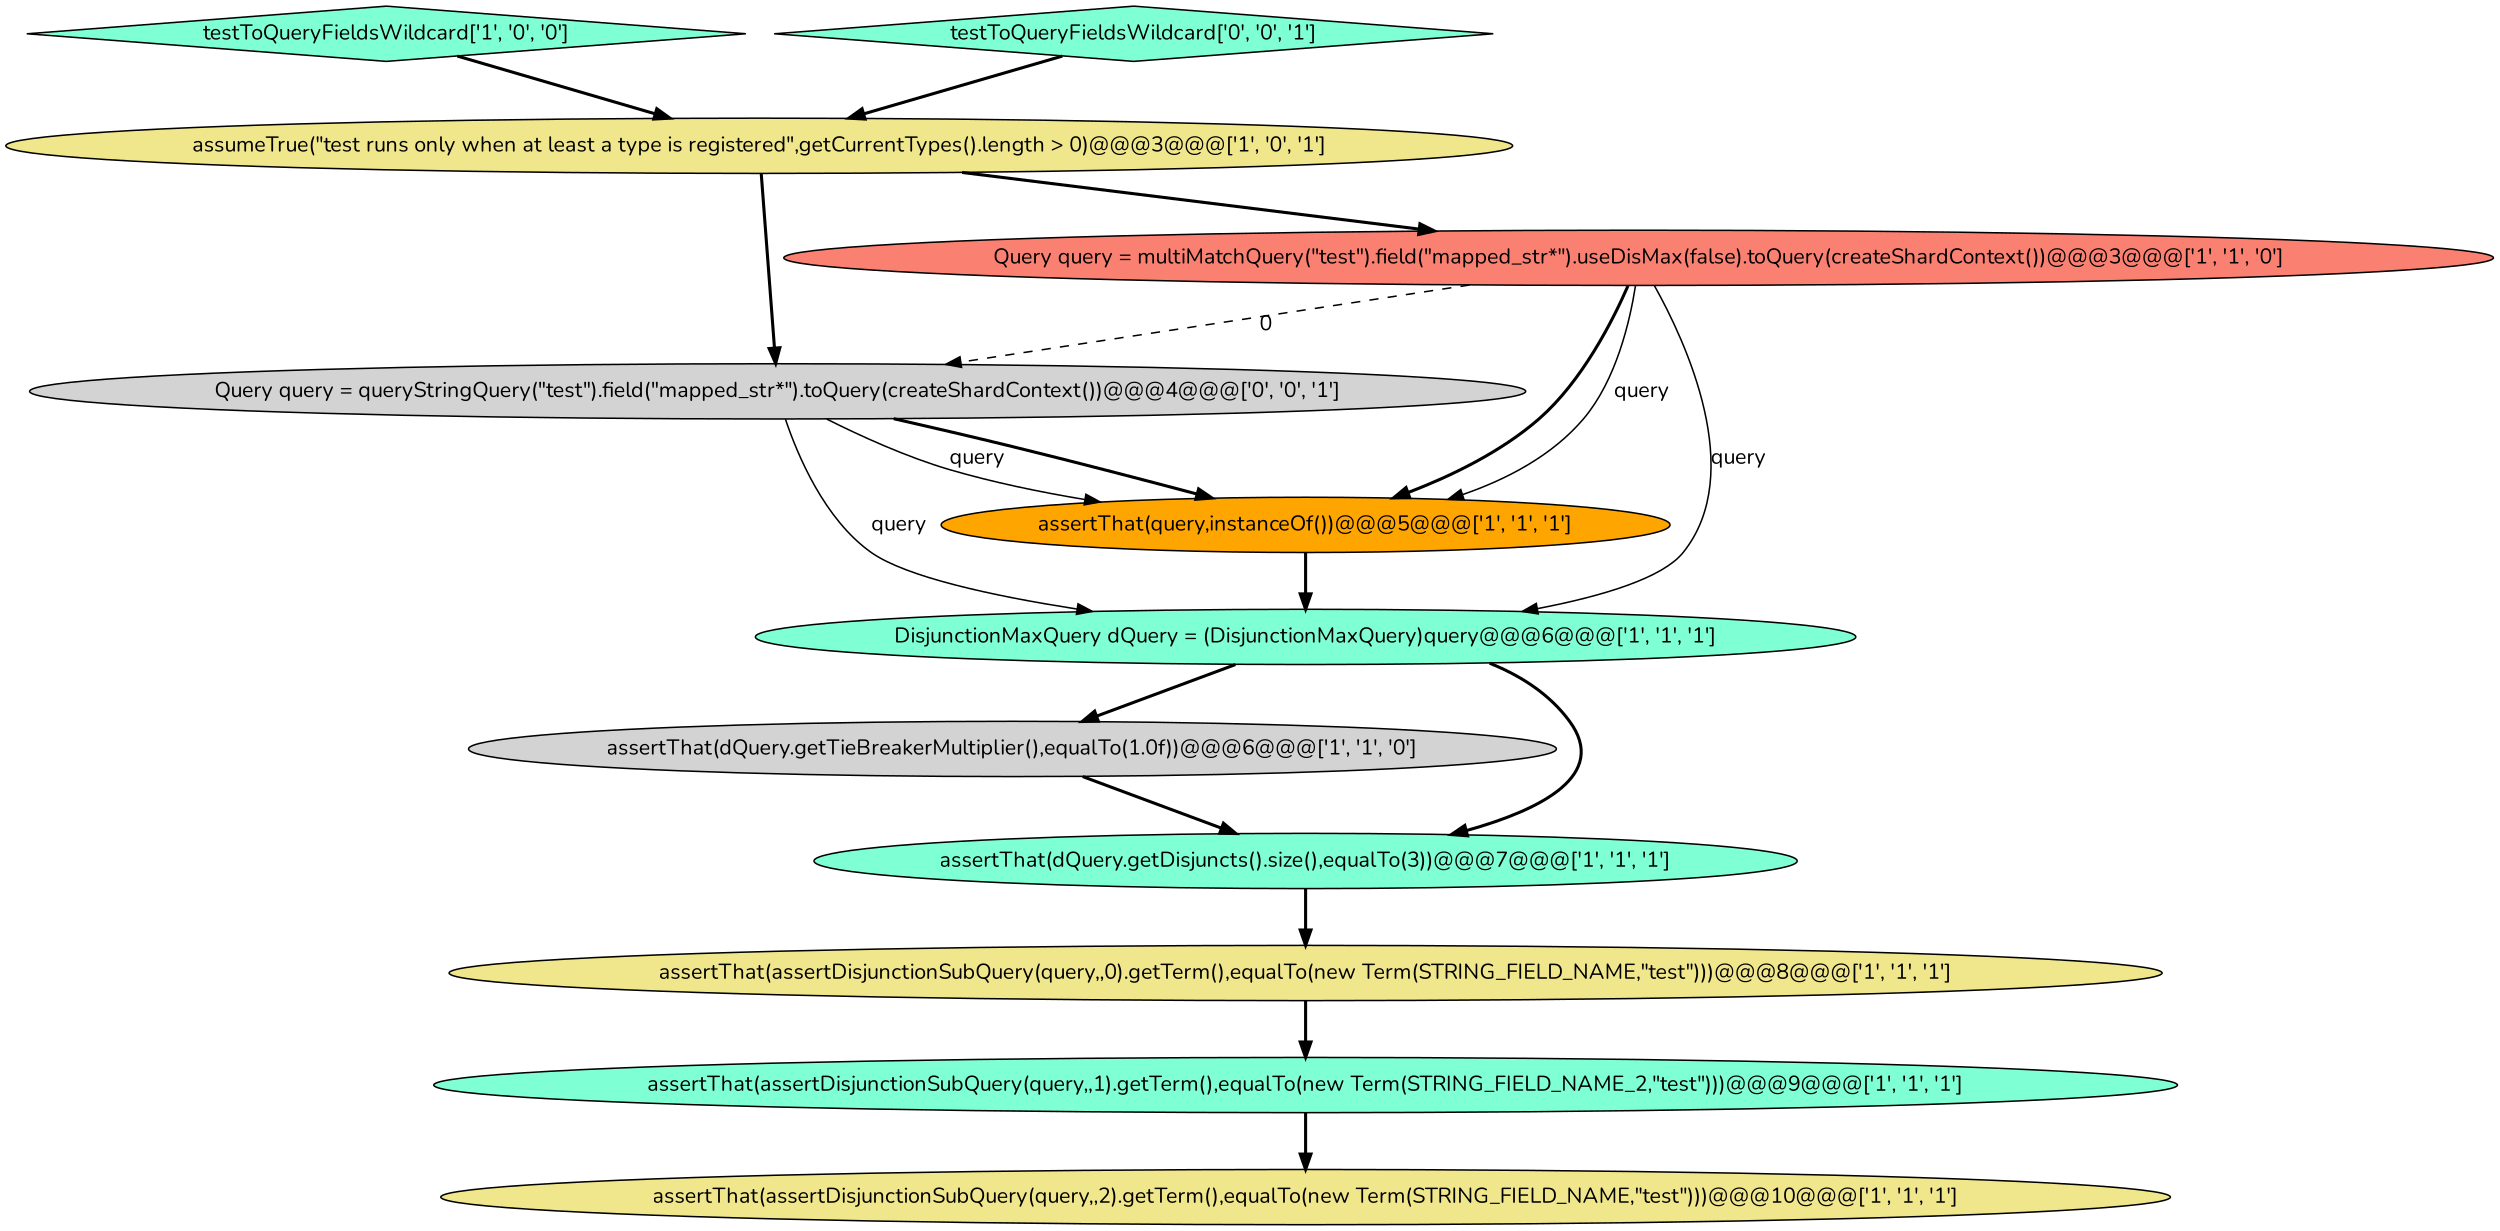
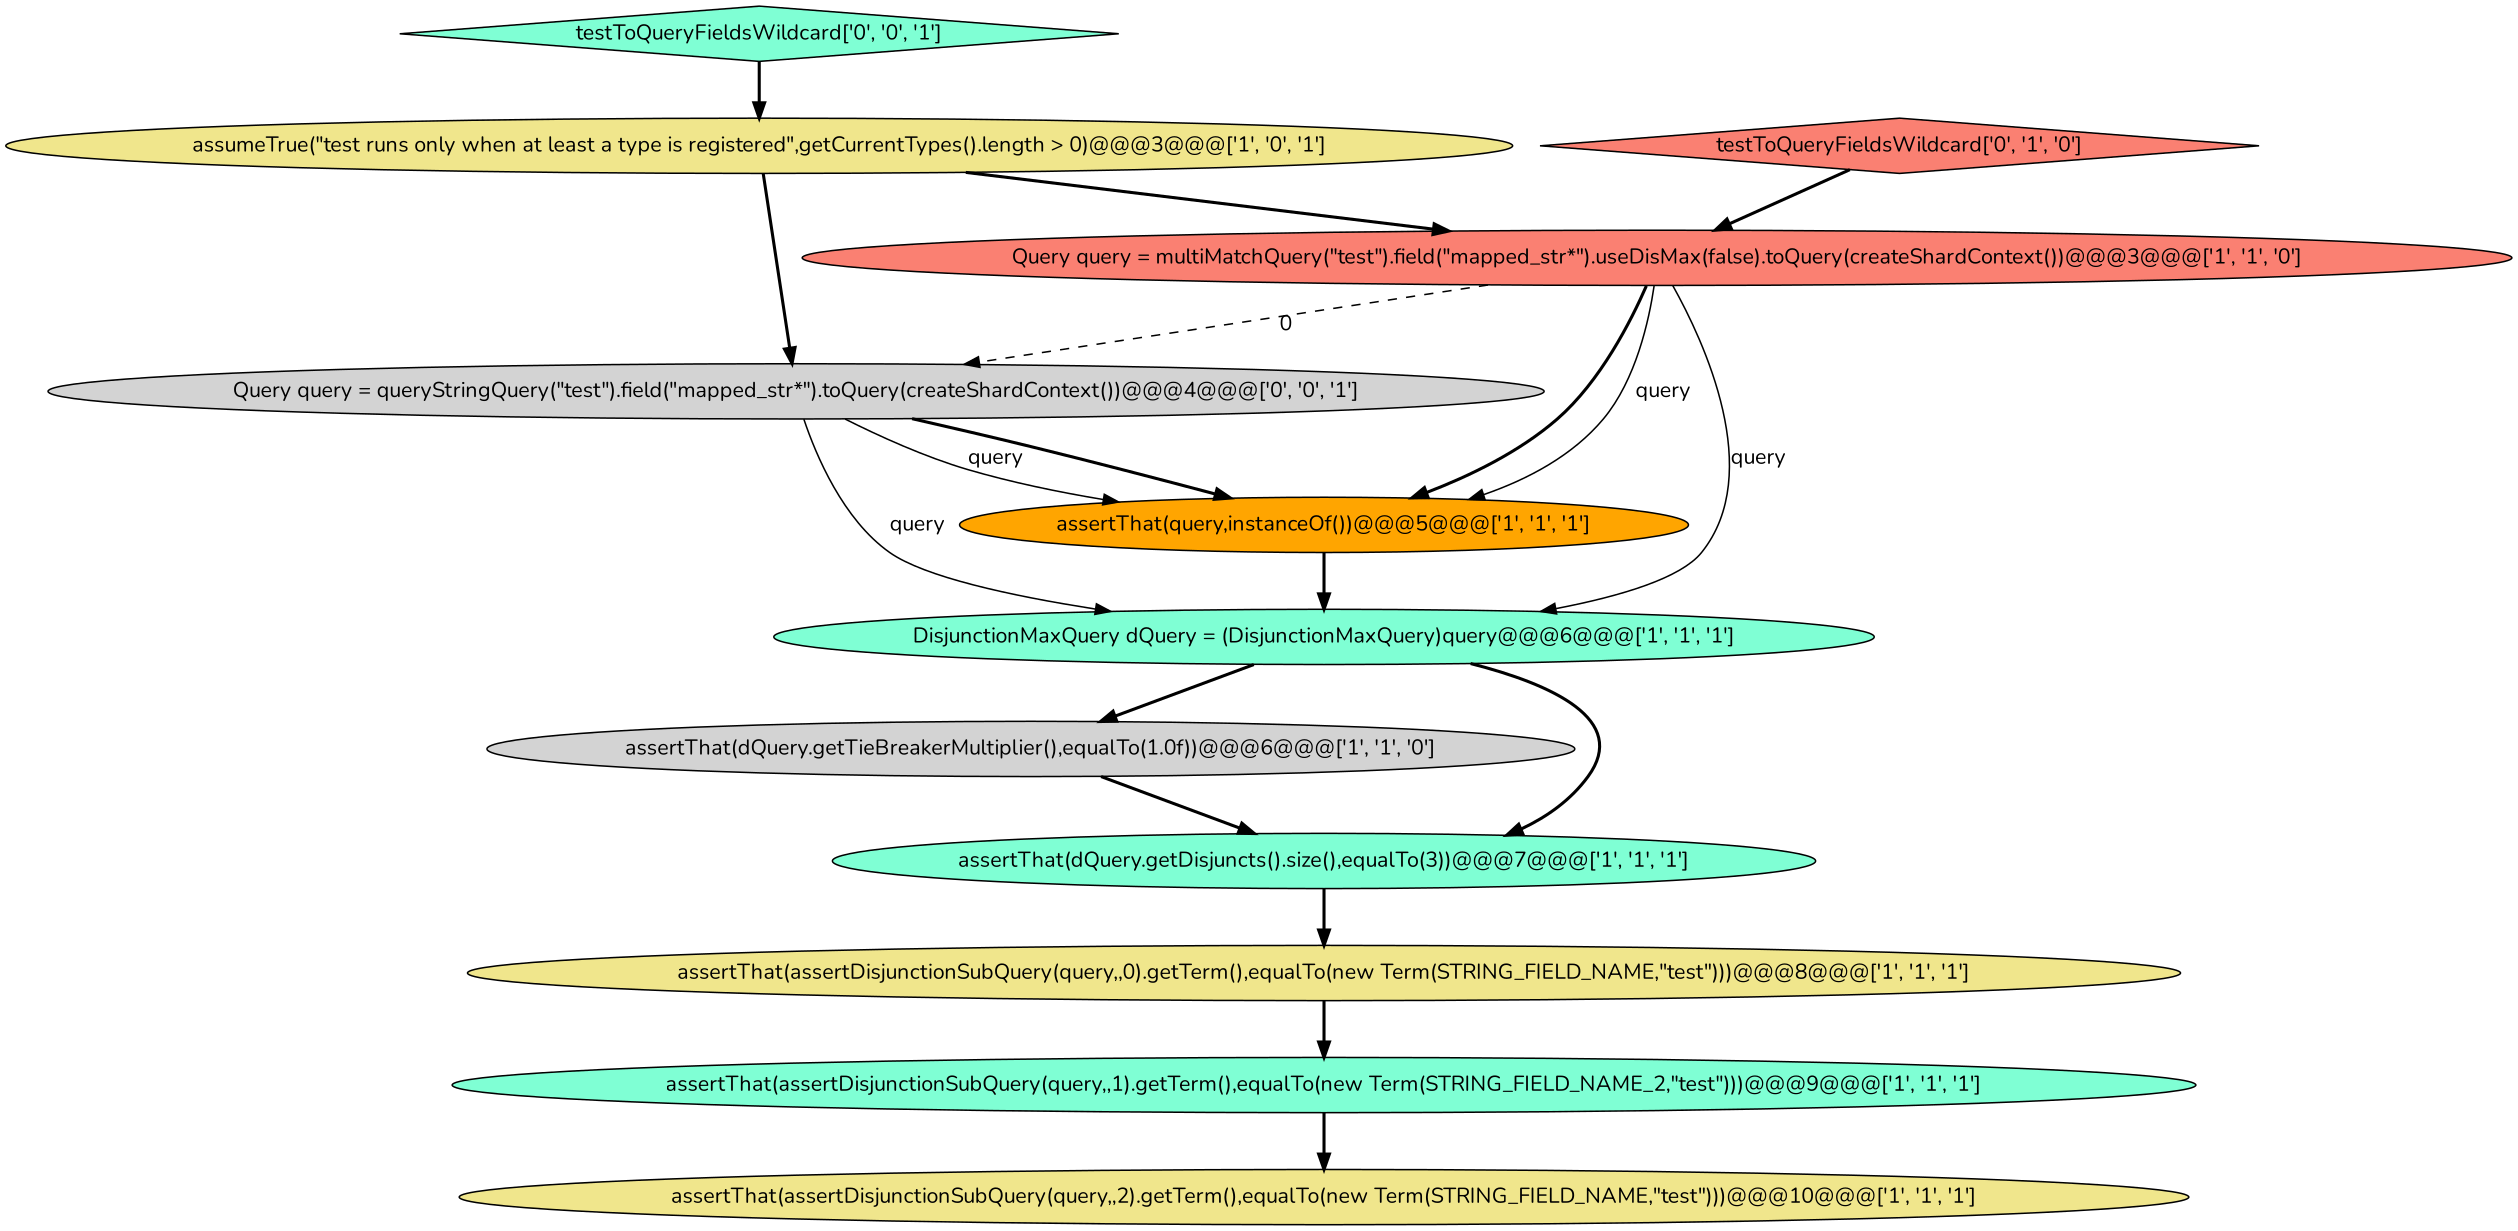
(386, 34) -> none
none -> (1900, 146)
